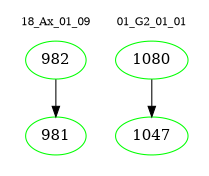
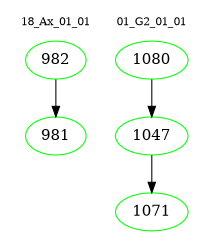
(56, 23) -> (56, 23)
none -> (152, 212)
